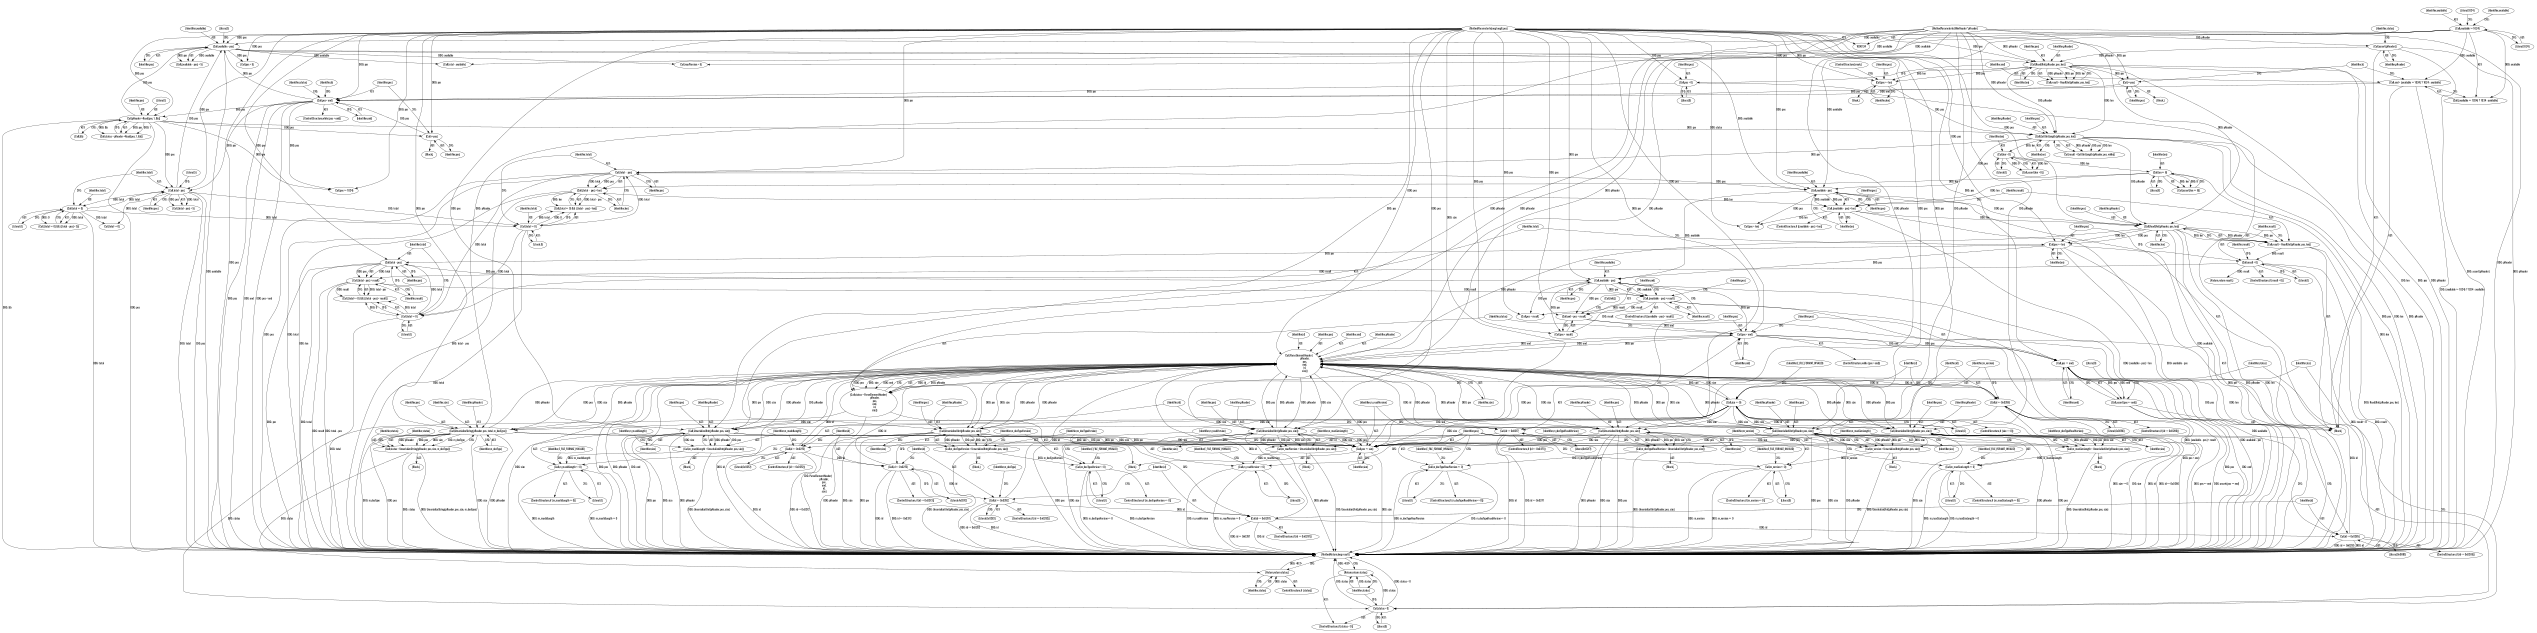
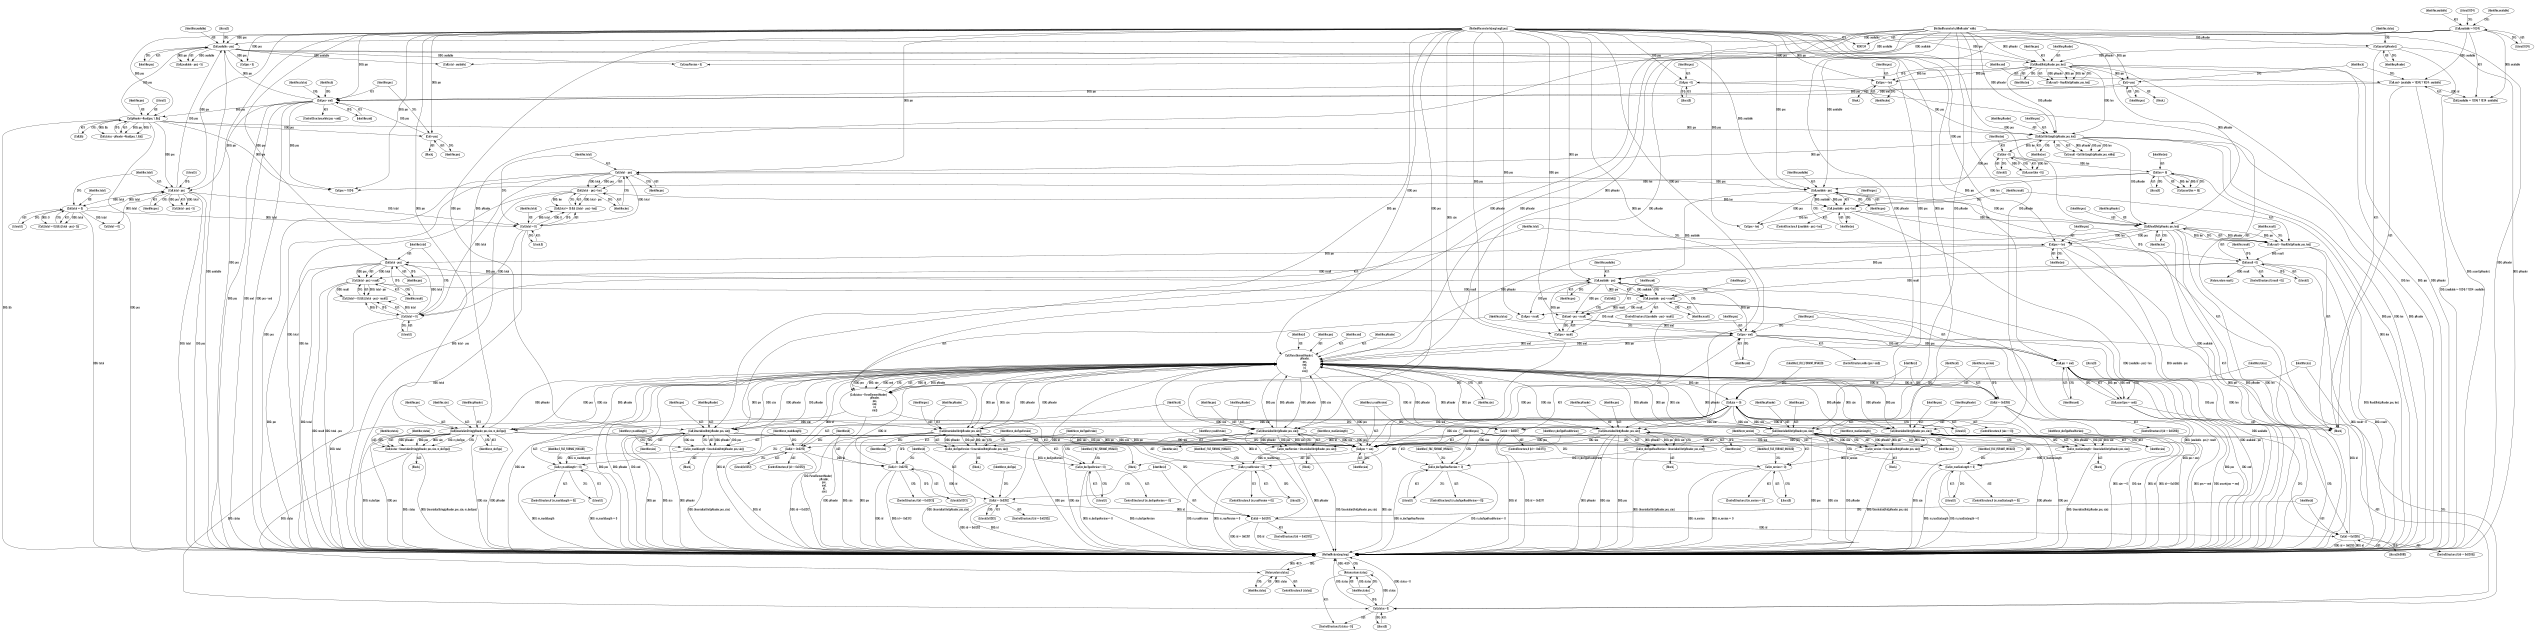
(1955, 29) -> (1955, 29)
(1849, 65) -> none
(2455, 92) -> (2455, 92)
(1716, 128) -> (1716, 128)
(1378, 184) -> (1255, 185)
none -> (1957, 275)
(1529, 369) -> (1536, 417)
(478, 431) -> (478, 431)
(2116, 431) -> none
(1333, 440) -> (1333, 440)
(1583, 449) -> none
(914, 484) -> (914, 484)
(959, 501) -> (959, 501)
none -> (1252, 501)
(1335, 555) -> (1335, 555)
